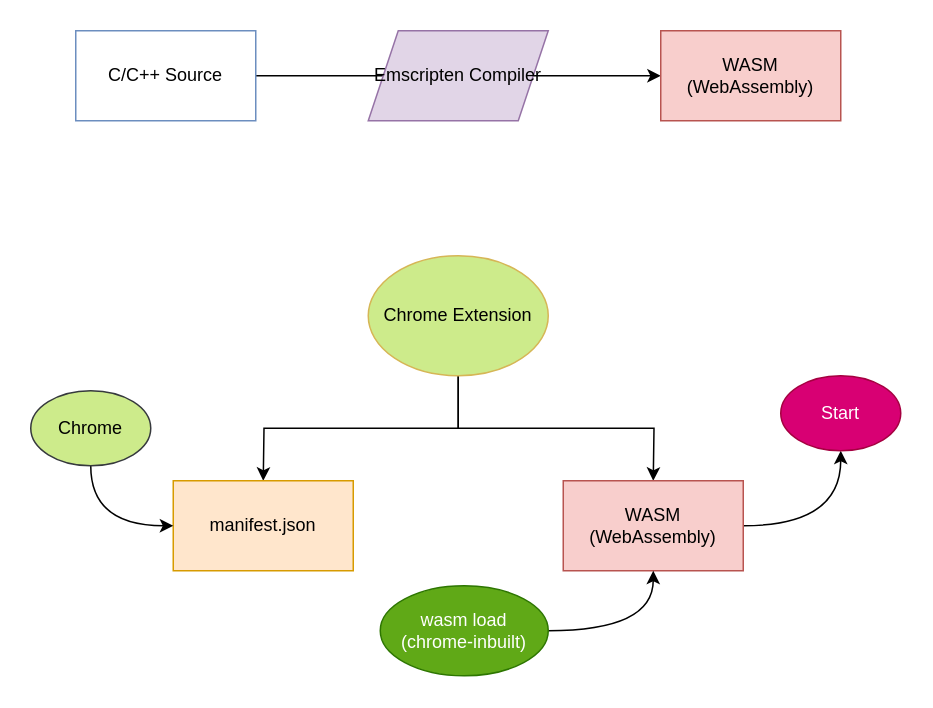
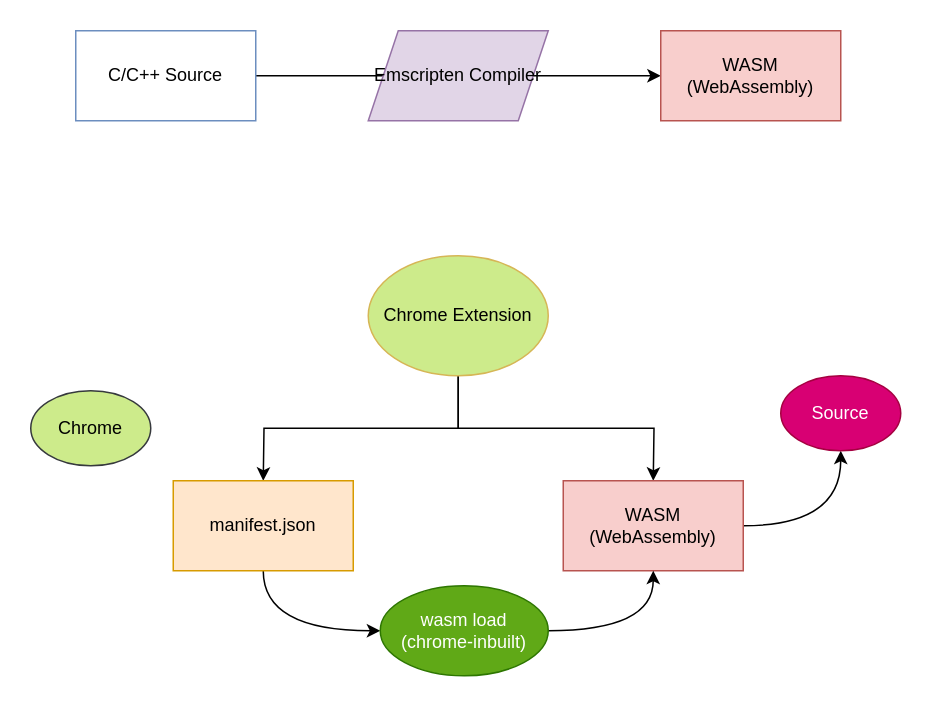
(841, 413) -> (841, 413)
(112, 513) -> none
none -> (304, 622)
